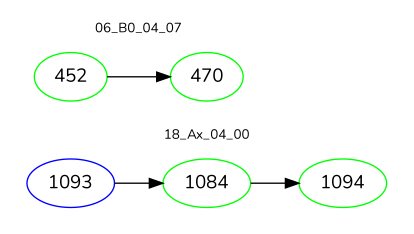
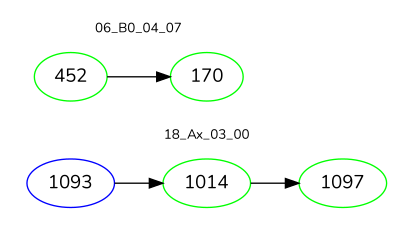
(207, 77) -> (207, 77)
(207, 135) -> (207, 135)
(207, 183) -> (207, 183)
(343, 183) -> (343, 183)
